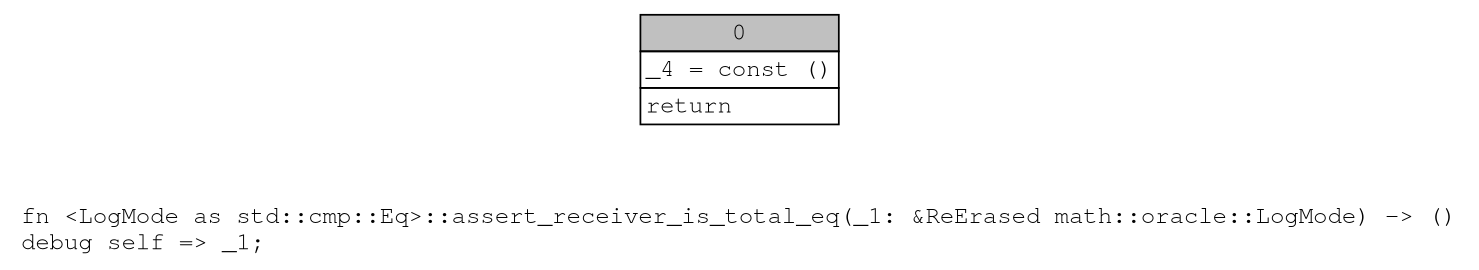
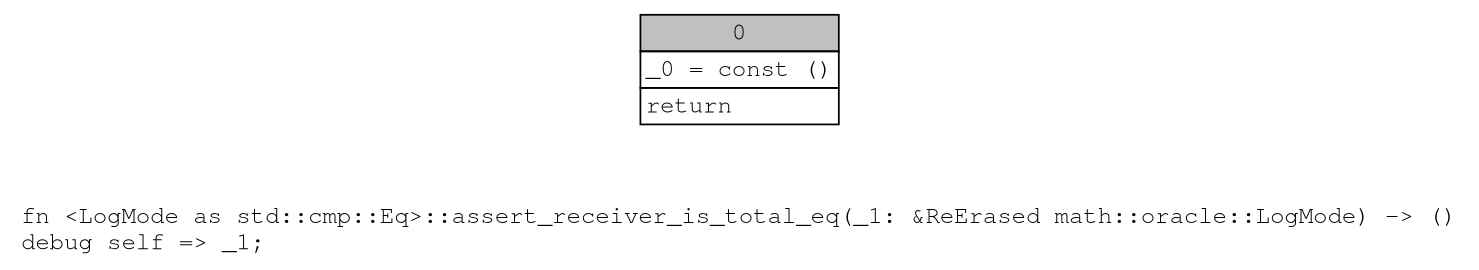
(740, 69) -> (740, 69)
